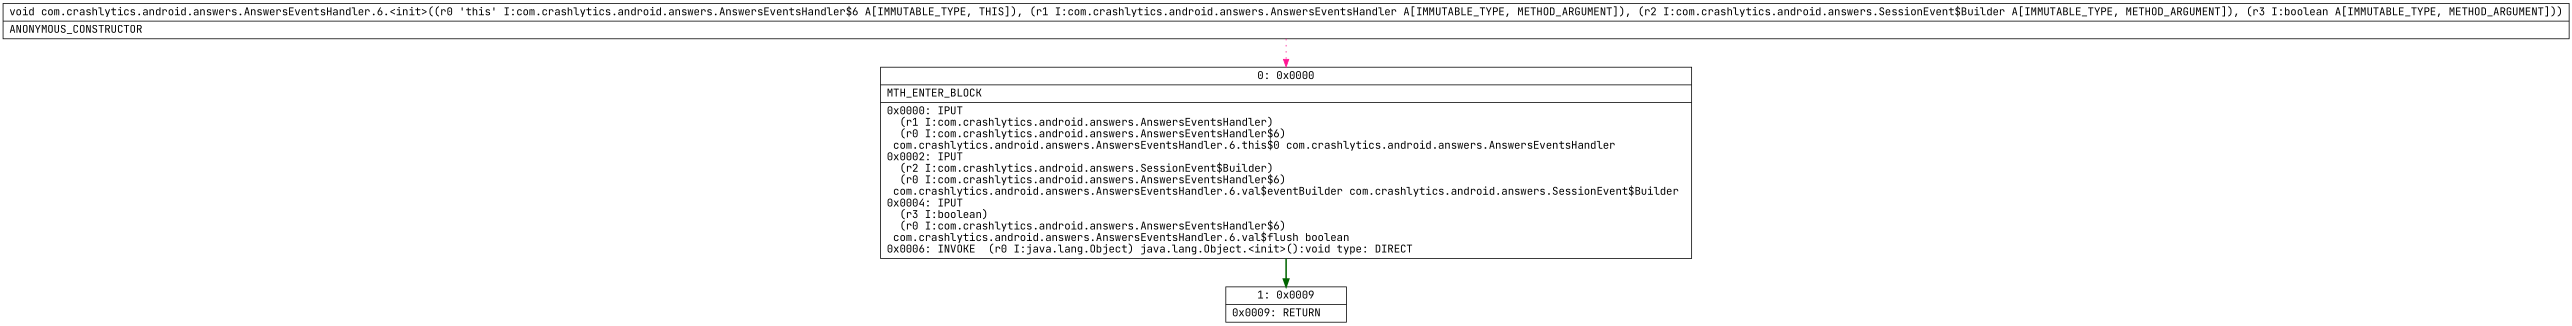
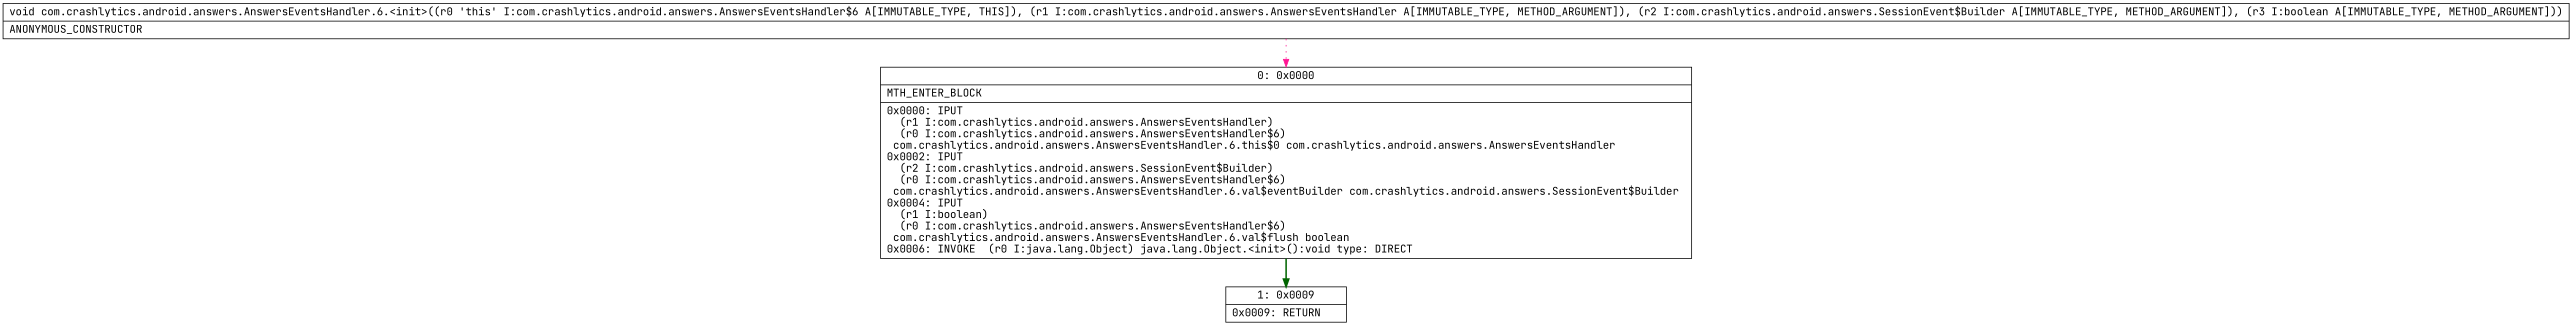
(938, 215) -> (938, 215)
